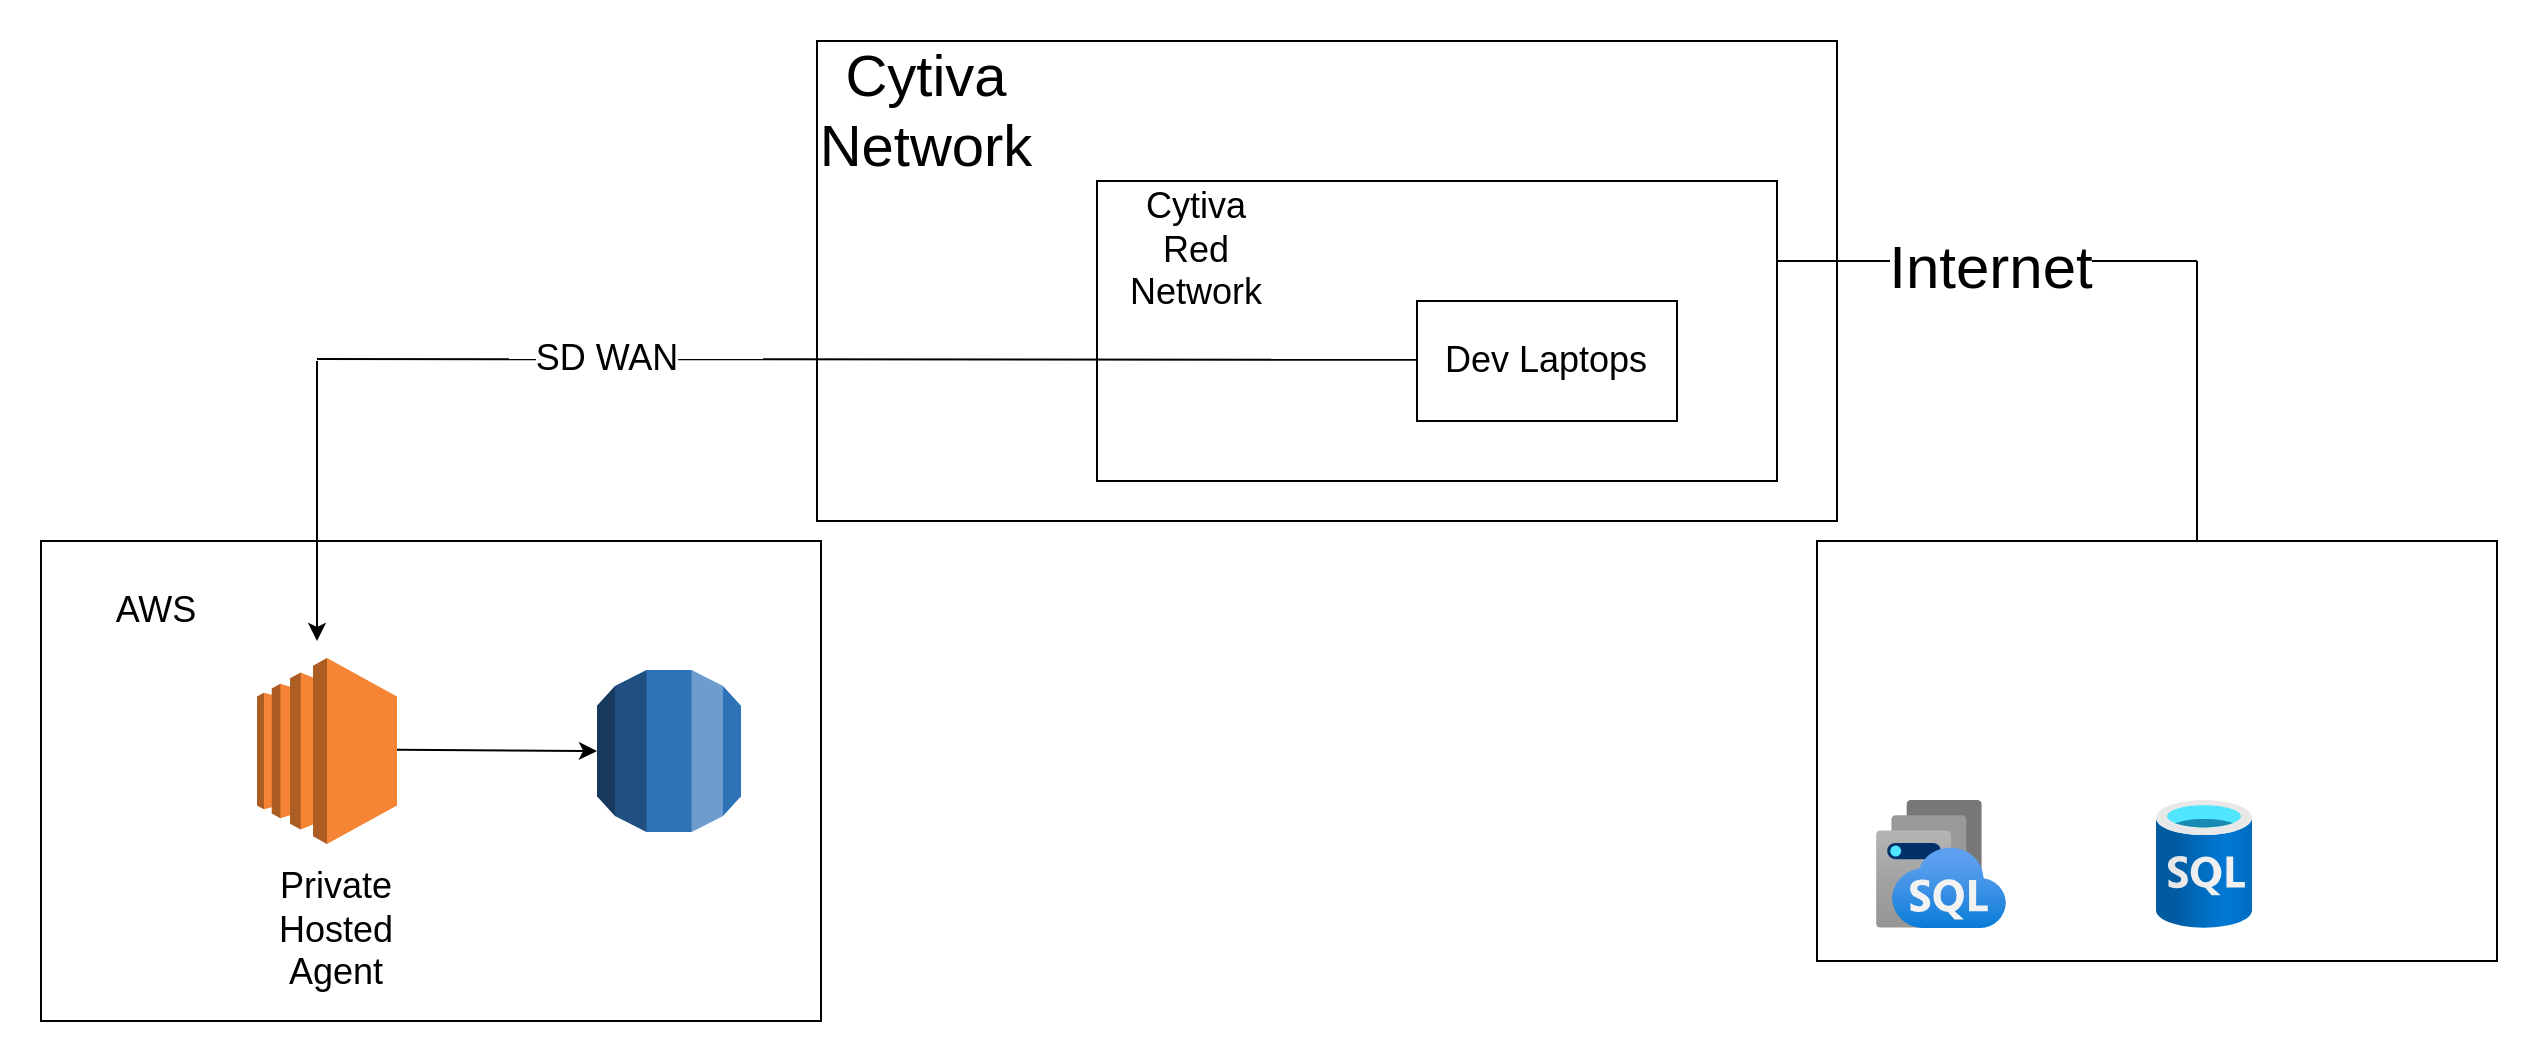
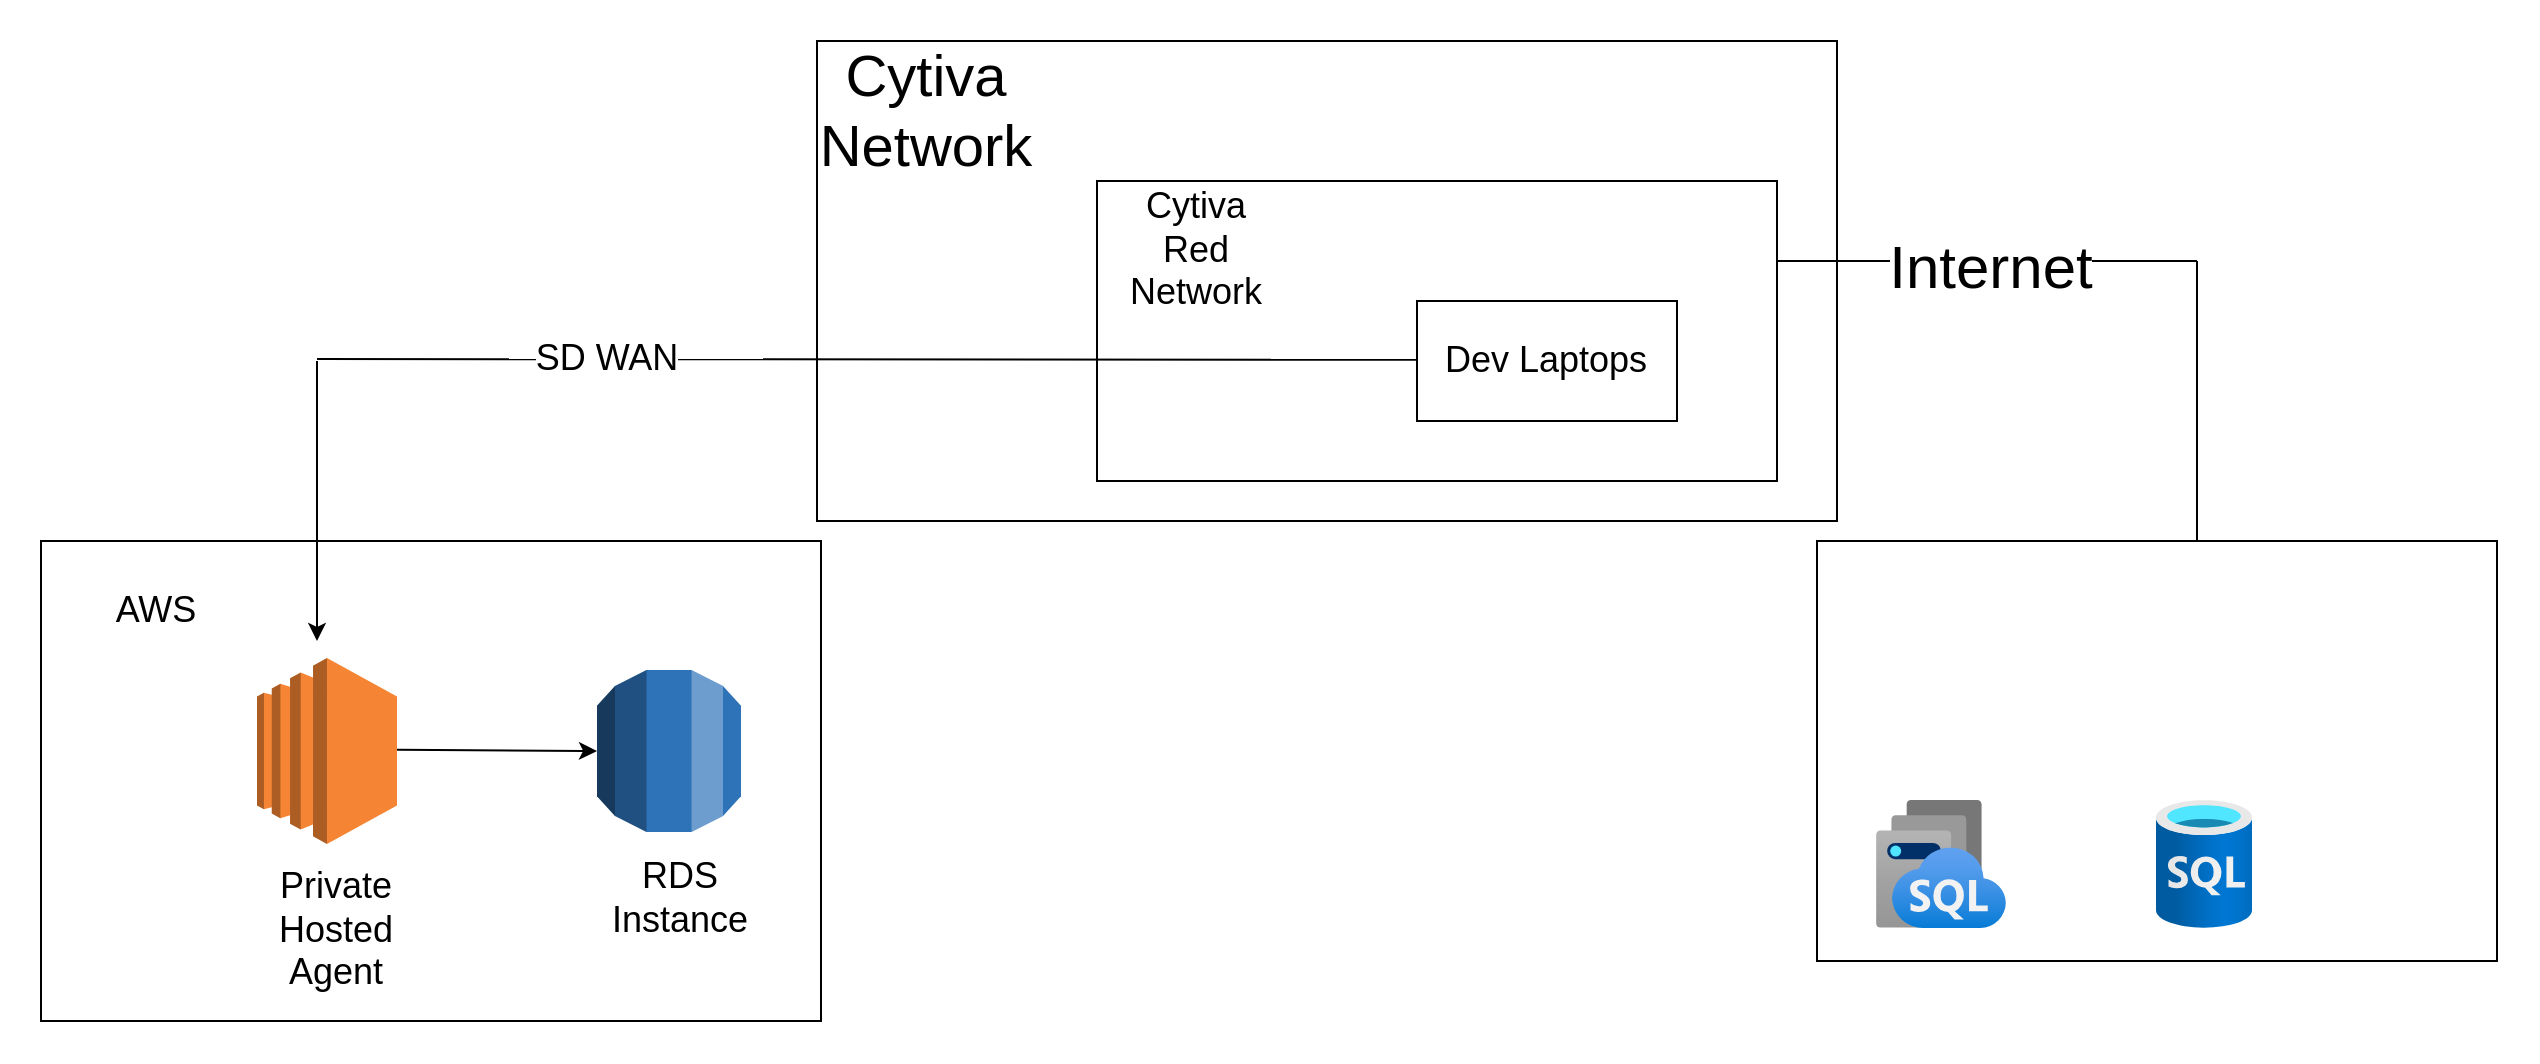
none -> (681, 899)
